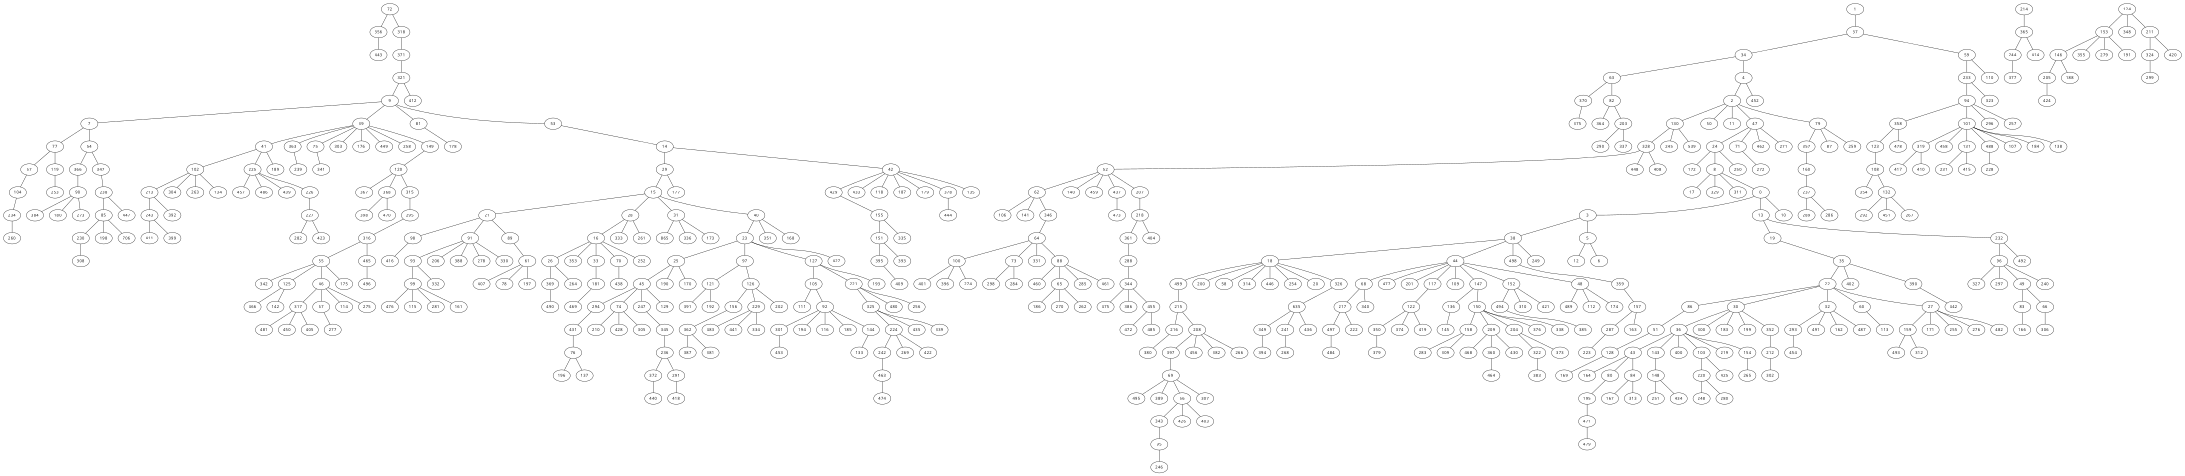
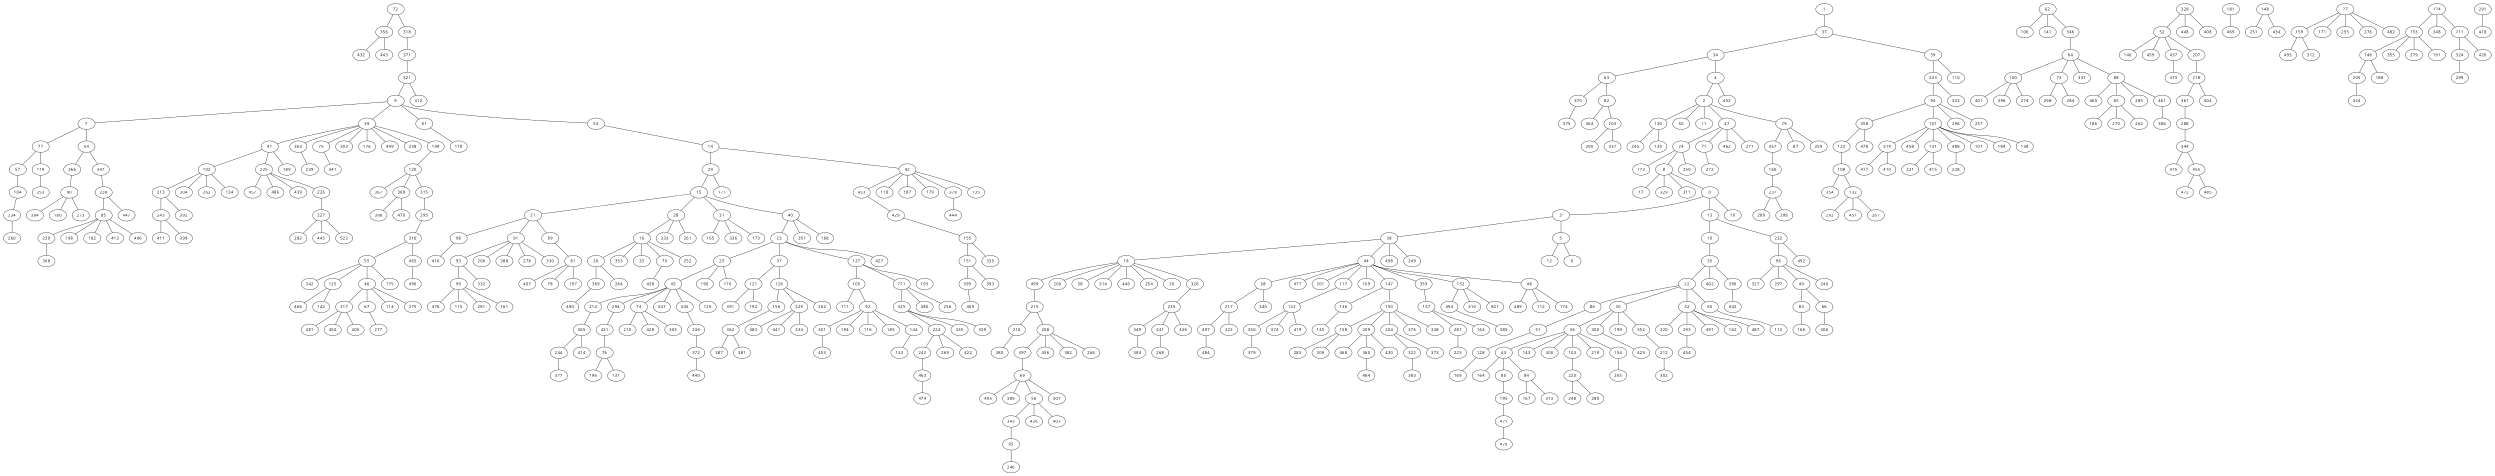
none -> (361, 55)
(1661, 135) -> none
(1692, 147) -> (1658, 147)
(862, 180) -> (879, 204)
(1071, 181) -> none
none -> (92, 238)
none -> (115, 238)
(127, 238) -> (138, 238)
none -> (321, 238)
(321, 238) -> (344, 238)
(665, 238) -> (711, 238)
(596, 273) -> none
(1565, 275) -> (1396, 274)
none -> (633, 295)
(1128, 296) -> (2162, 112)
(1878, 299) -> none
(1297, 307) -> (1172, 307)
(1546, 307) -> (1495, 307)
(653, 318) -> (679, 295)
none -> (1664, 330)
(1724, 330) -> none
(670, 364) -> none
(1656, 364) -> none
(1713, 364) -> (1618, 341)
